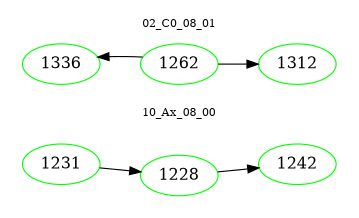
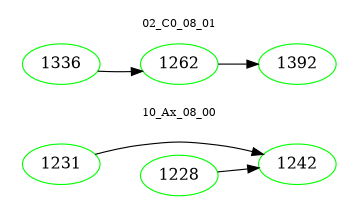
(126, 57) -> (114, 72)
(297, 64) -> (297, 64)
(115, 169) -> (174, 142)
